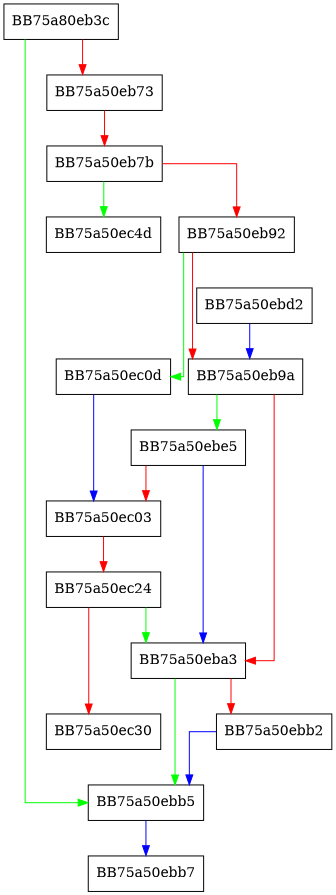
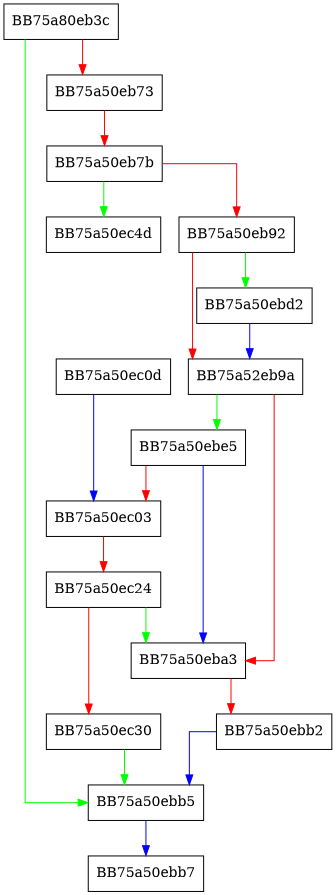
(184, 316) -> (246, 265)
(246, 377) -> (246, 377)
(175, 727) -> (124, 762)
